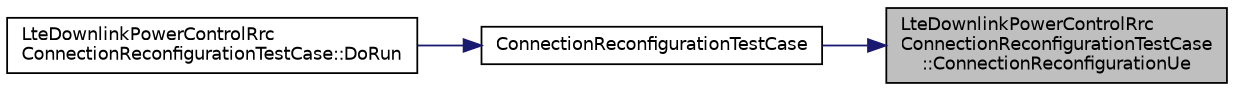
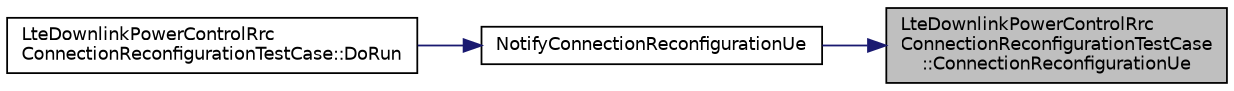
(652, 45) -> (652, 45)
